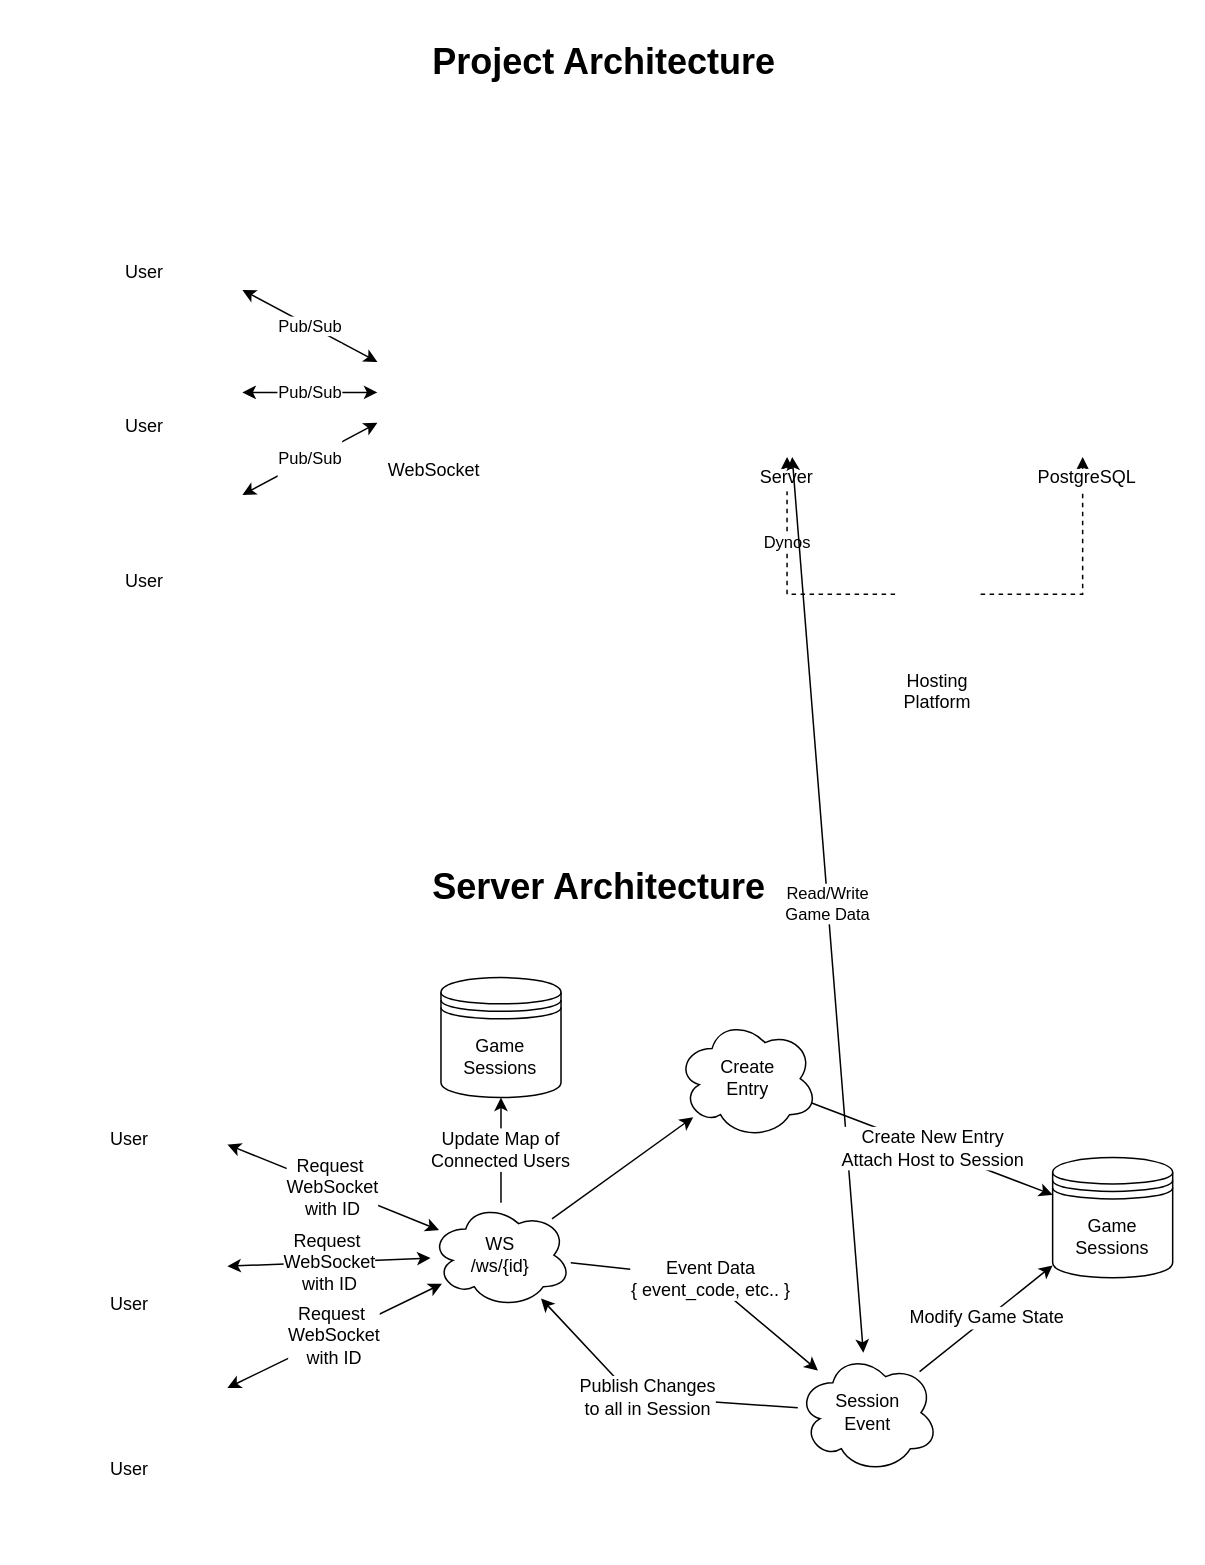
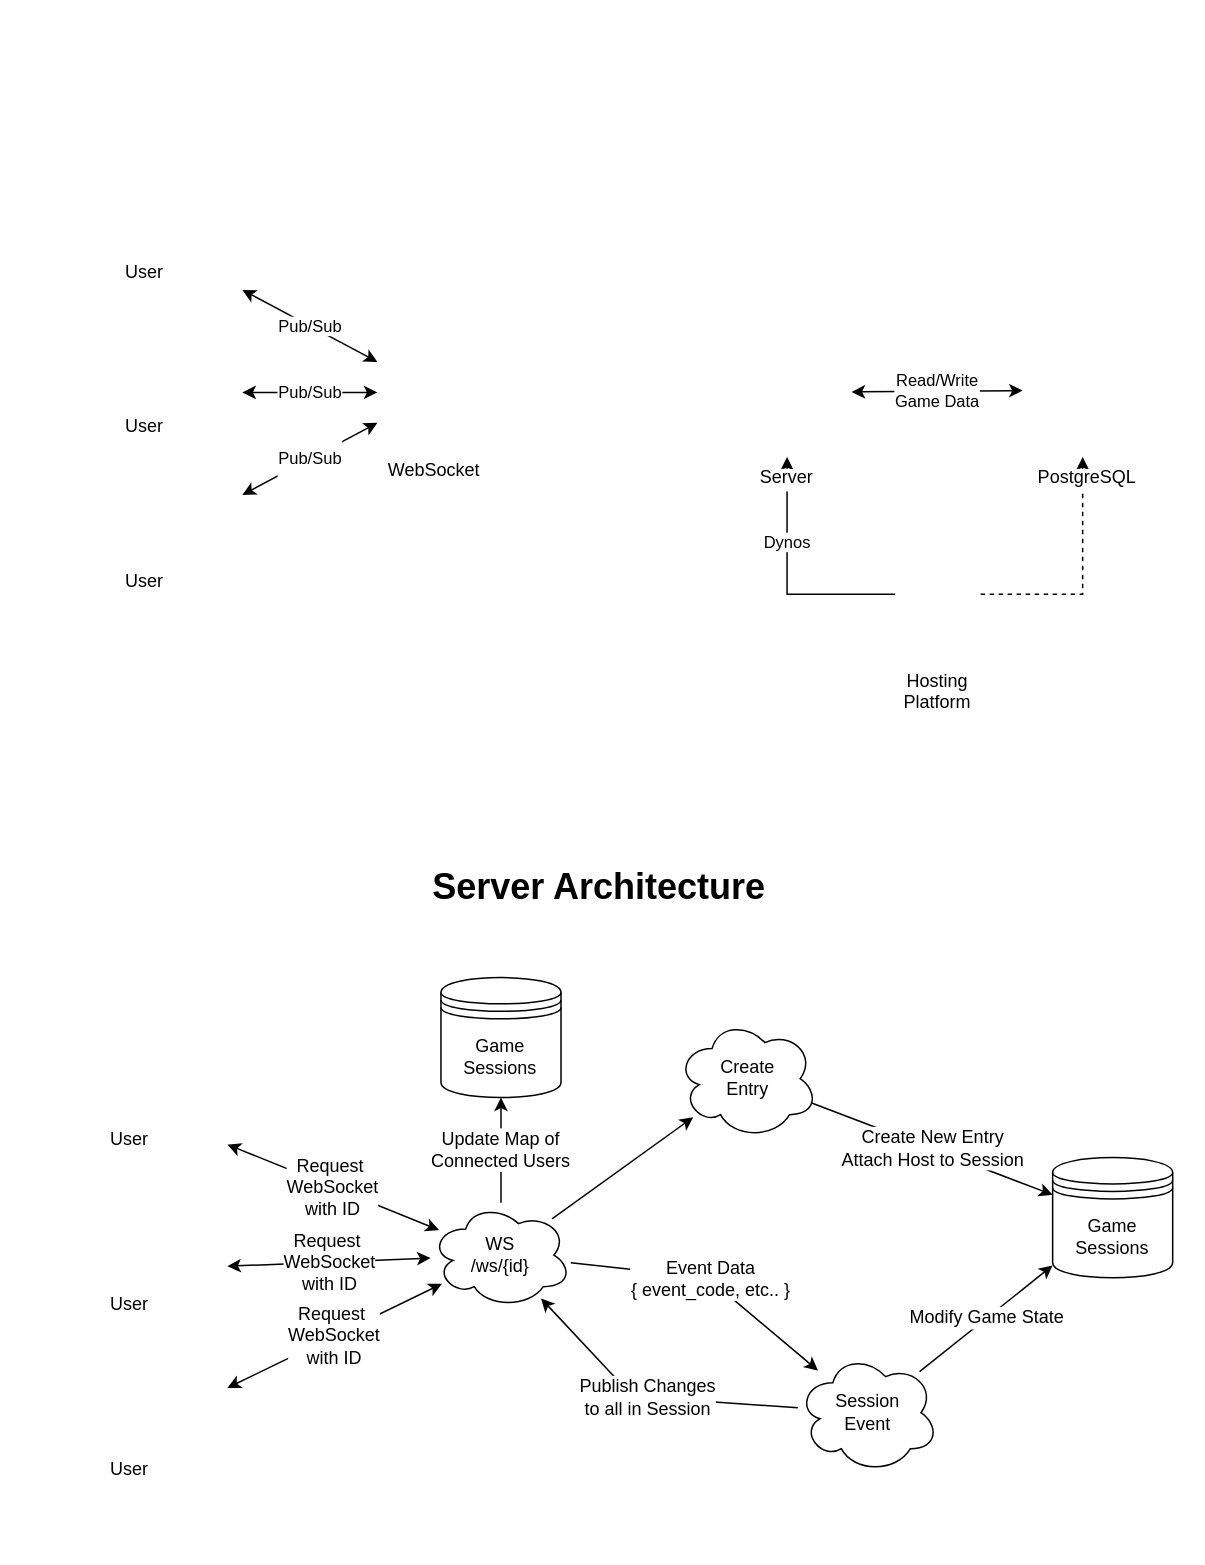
(611, 69) -> none
(818, 594) -> (818, 594)
(810, 683) -> (878, 392)
